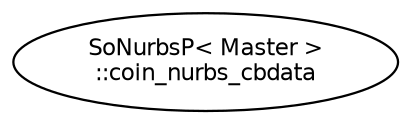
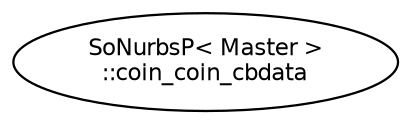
(206, 62) -> (206, 62)
